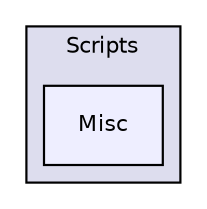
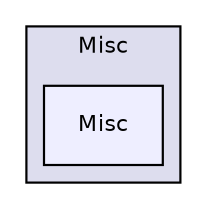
(103, 47) -> (103, 47)
